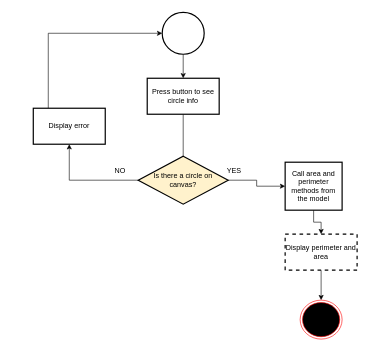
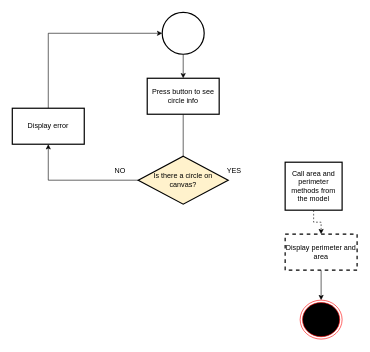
(69, 126) -> (48, 126)
(257, 182) -> none
(315, 222) -> (315, 222)
